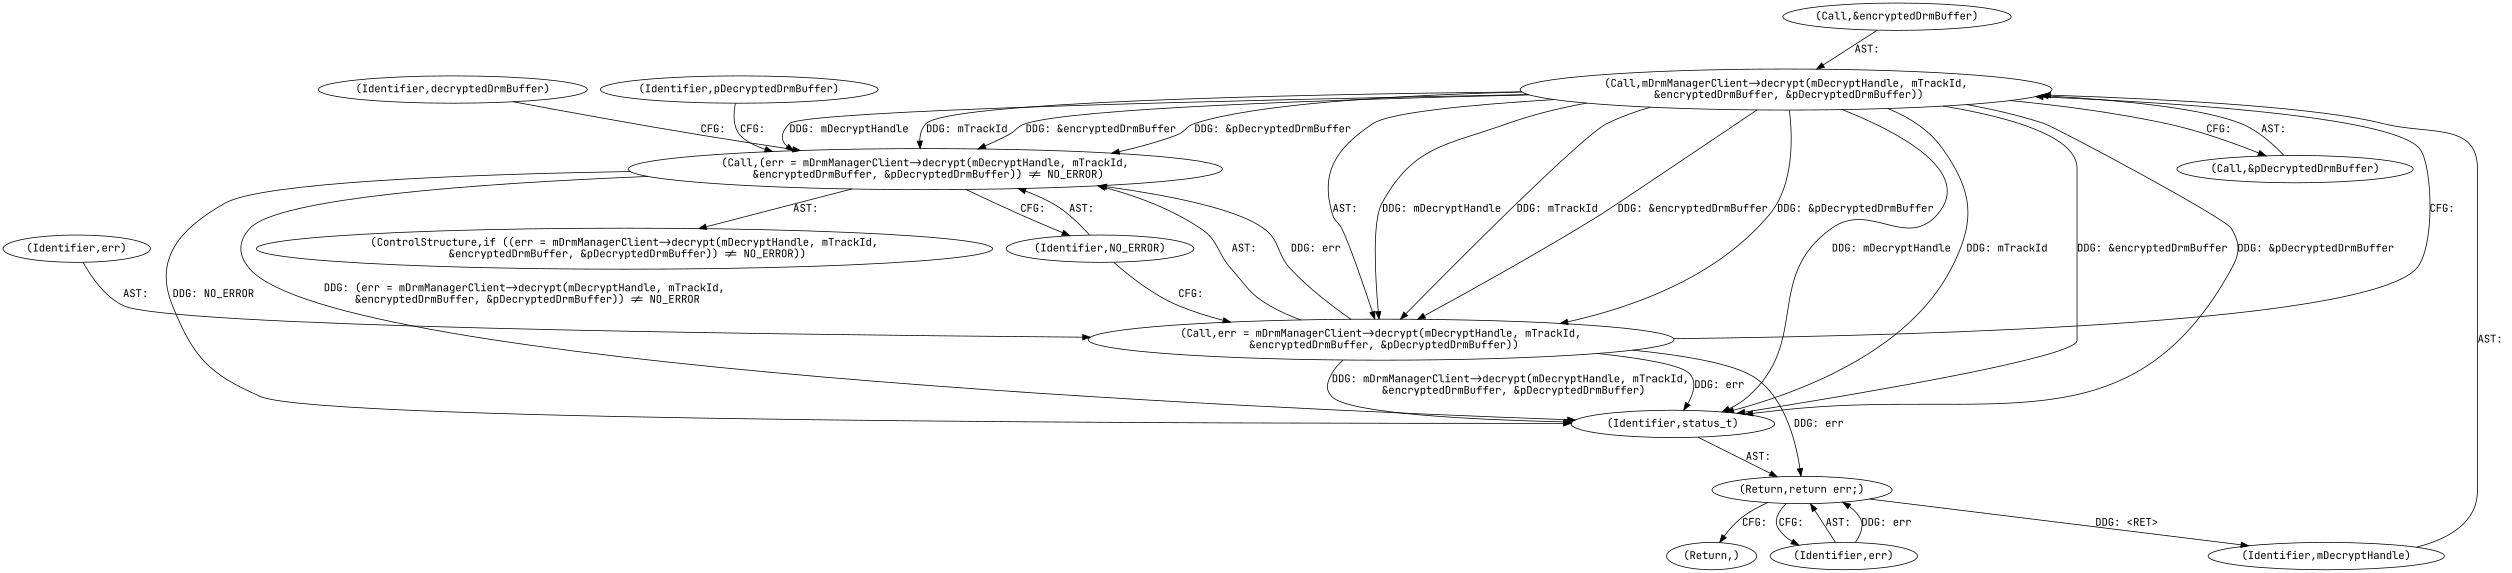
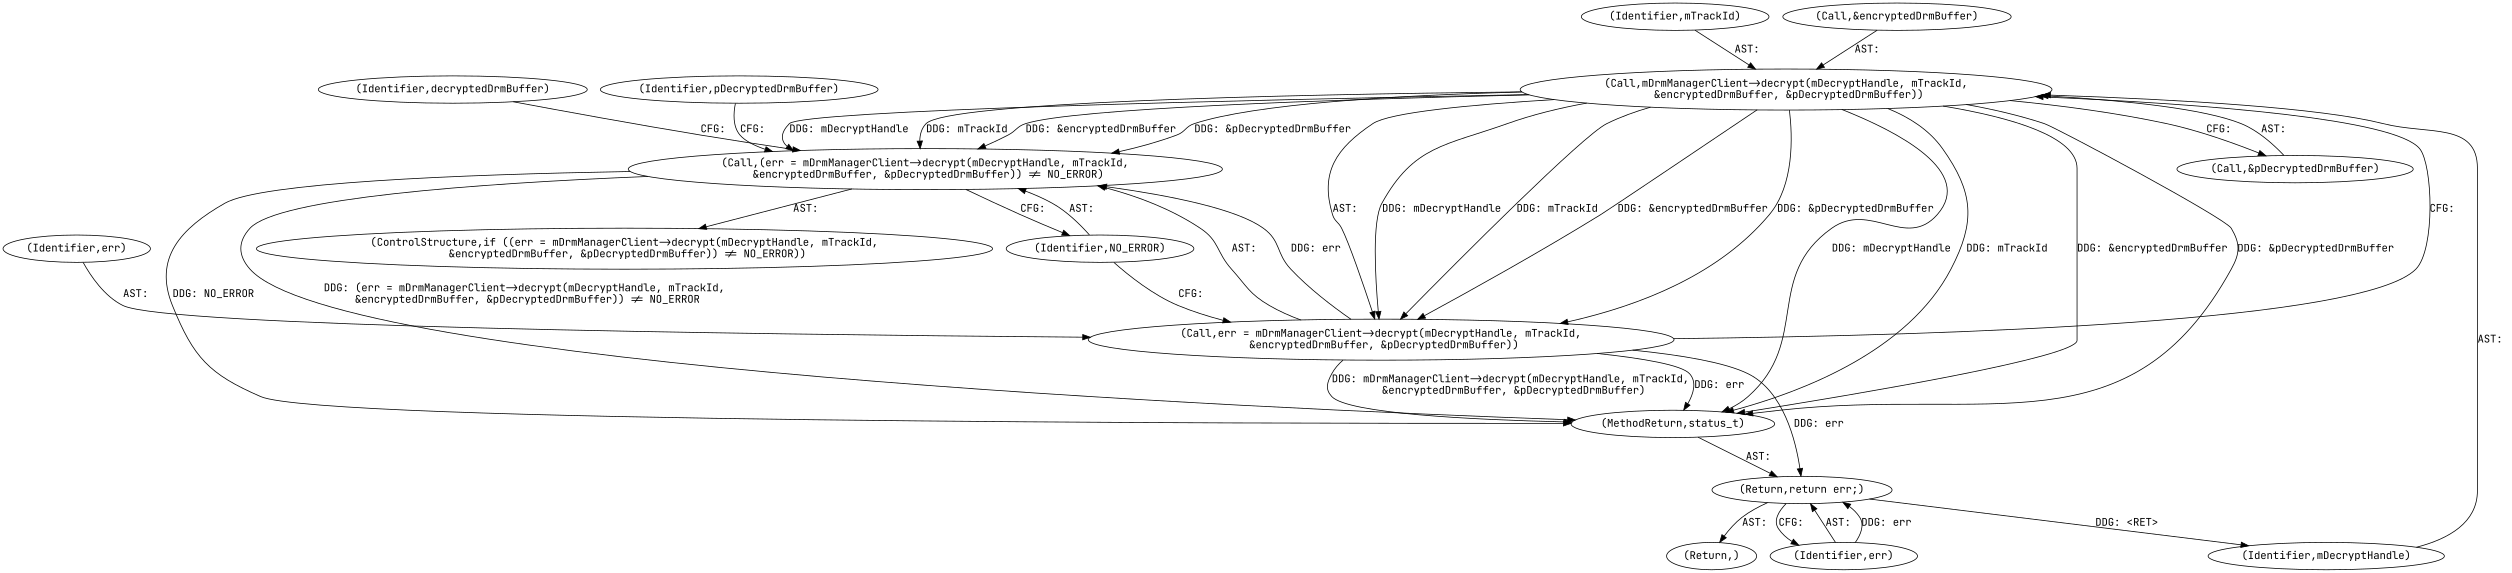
none -> (1675, 17)
(1673, 424) -> (1673, 424)
(1758, 523) -> (1758, 523)
